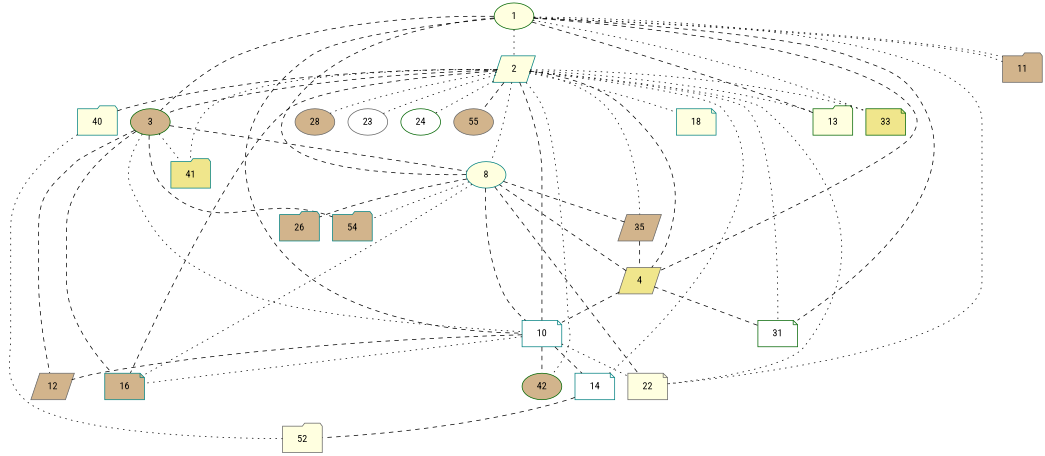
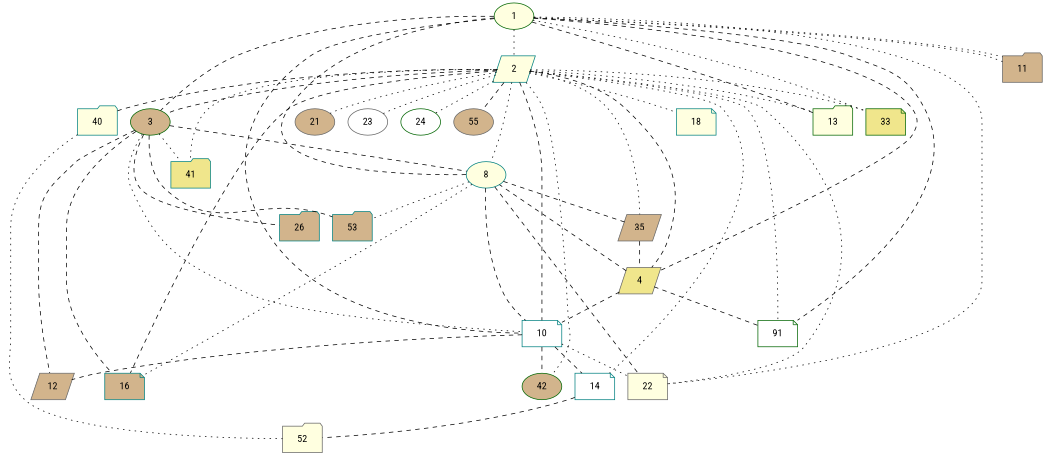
(315, 122) -> (315, 122)
(392, 195) -> (180, 208)
(352, 228) -> (352, 228)
(778, 334) -> (778, 334)
(333, 360) -> none
